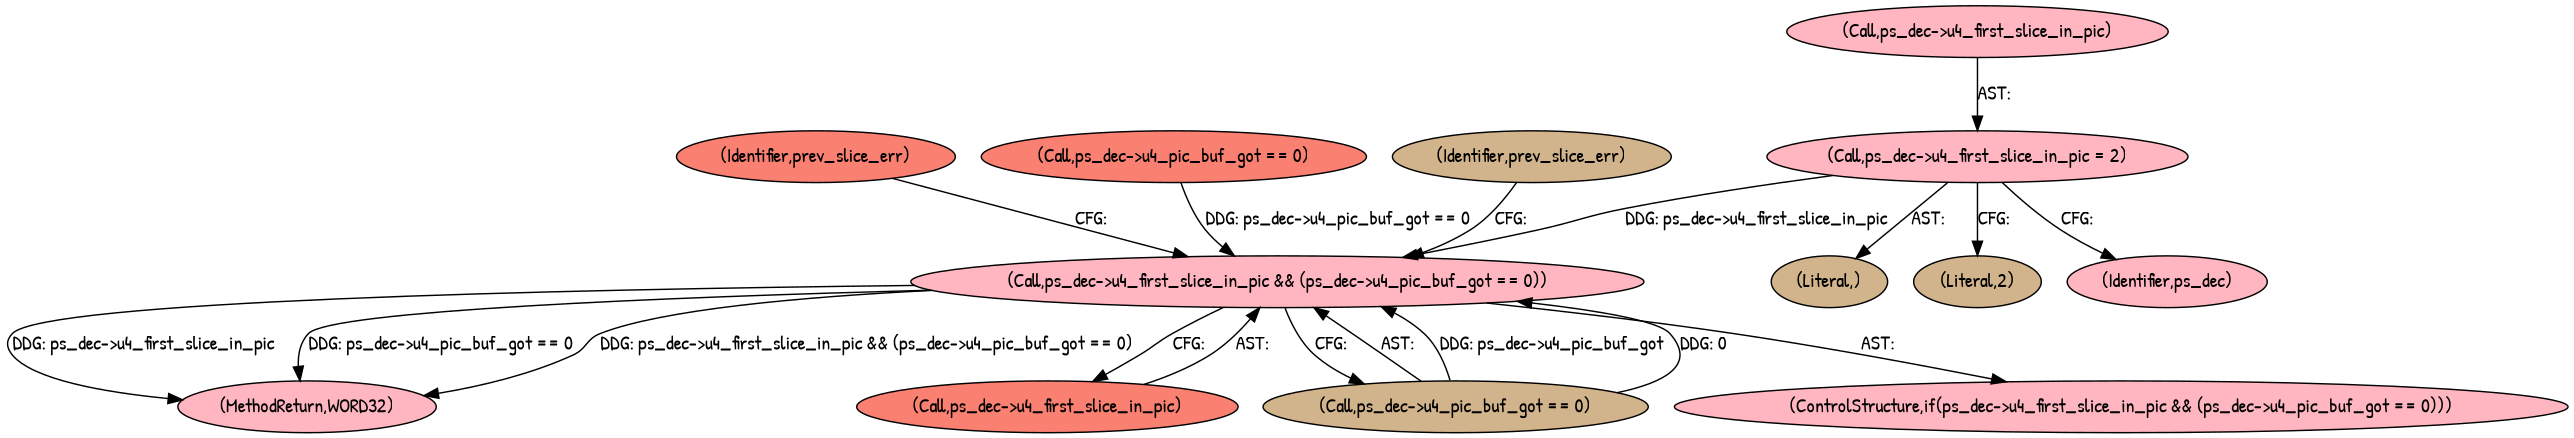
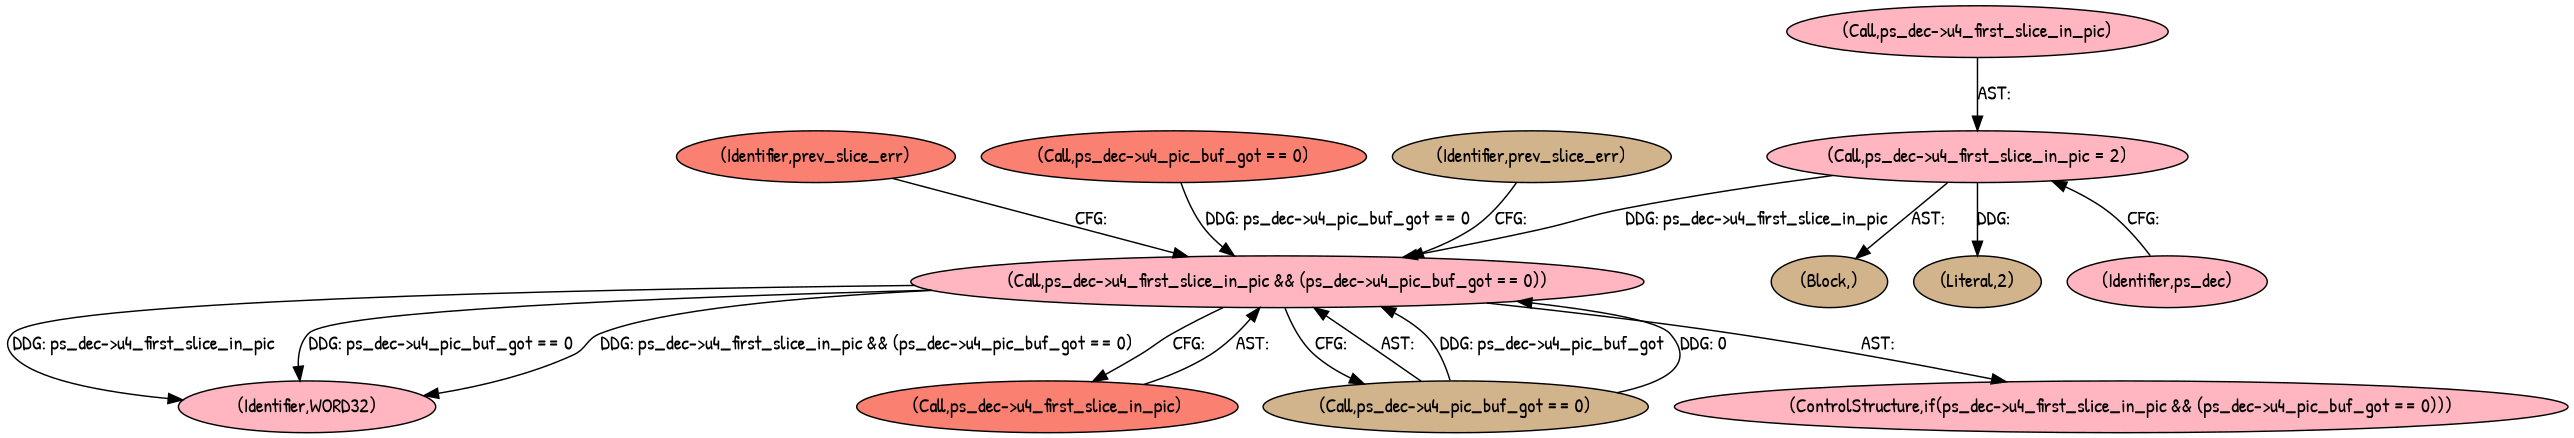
(1996, 219) -> (1996, 219)
(2049, 222) -> (2113, 215)
(1829, 282) -> (1829, 282)
(307, 407) -> (307, 407)
